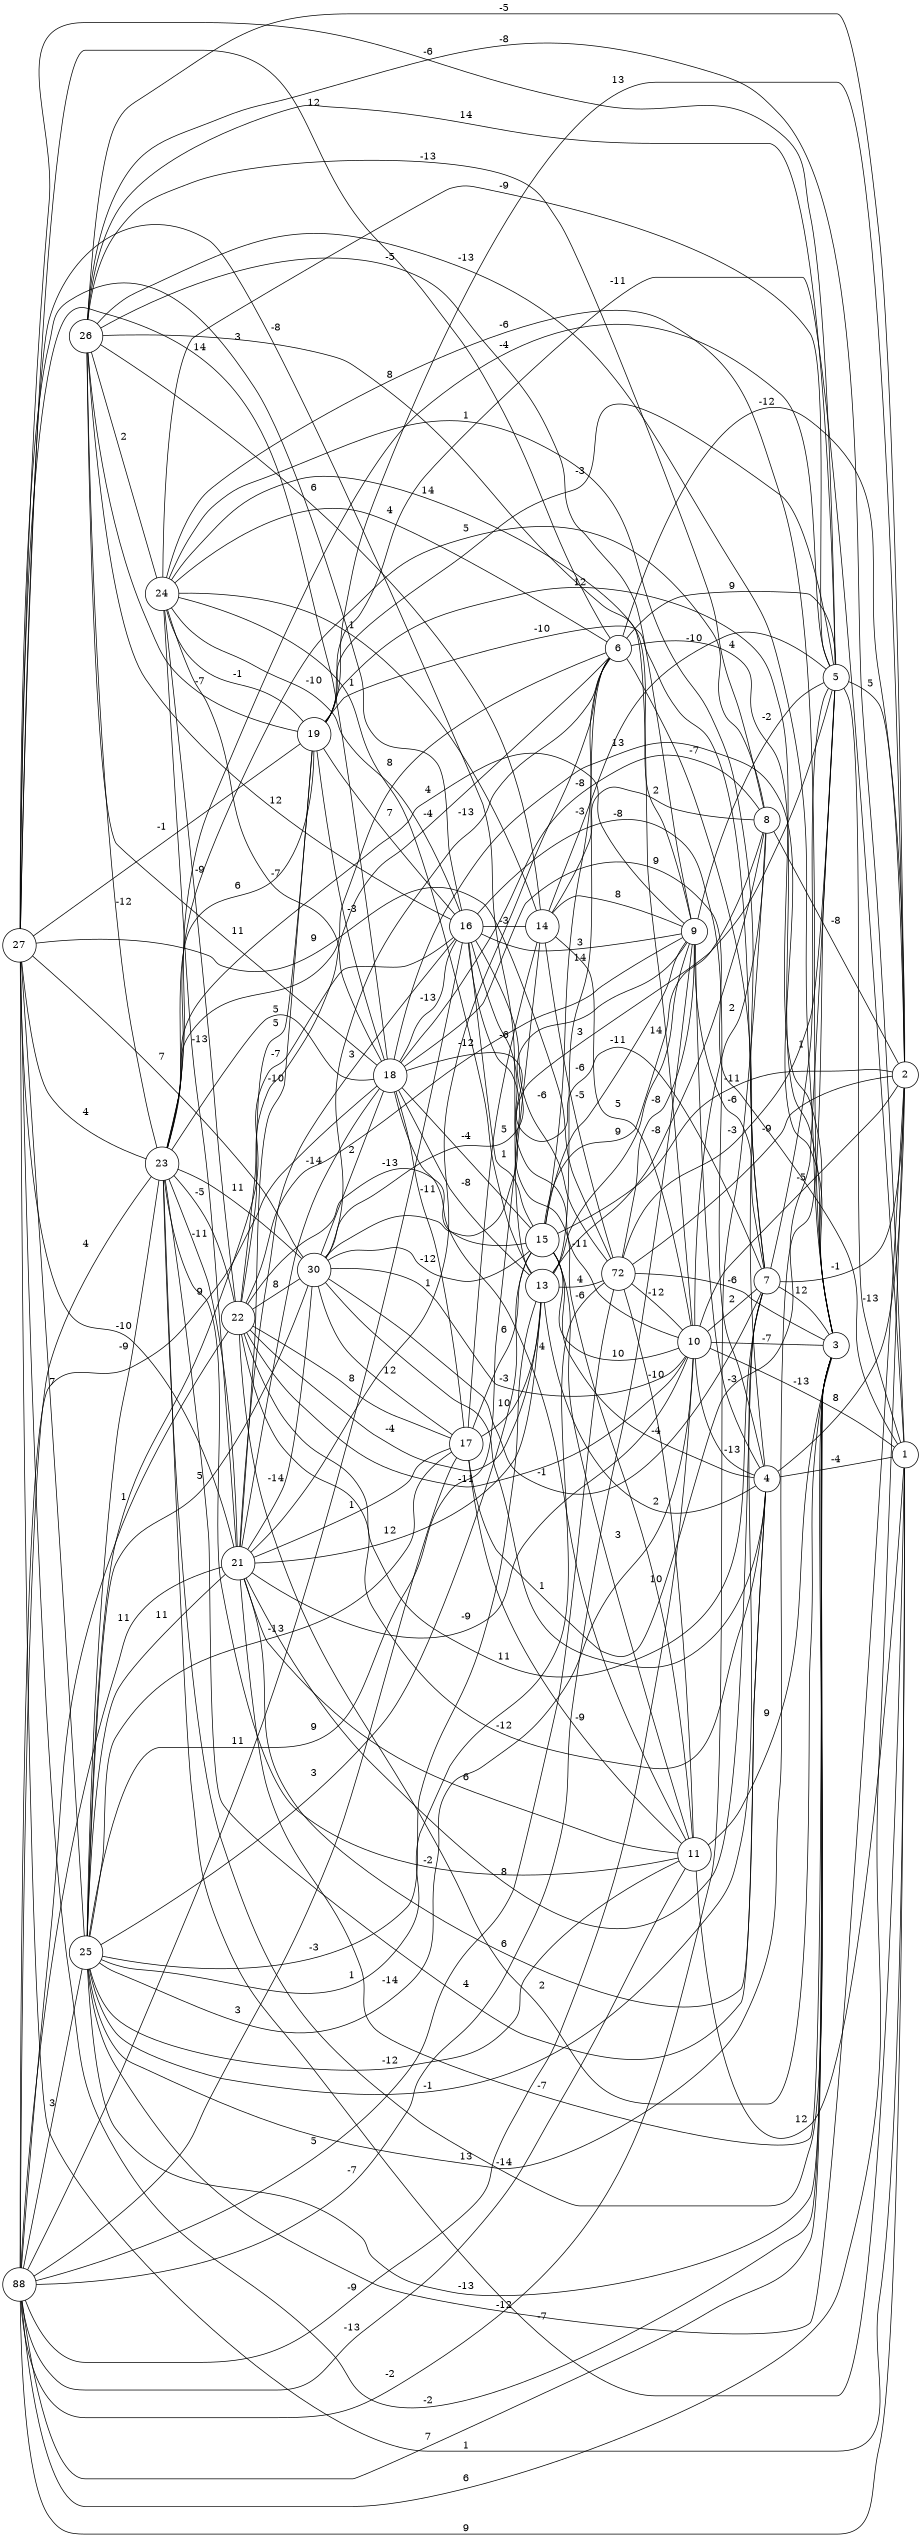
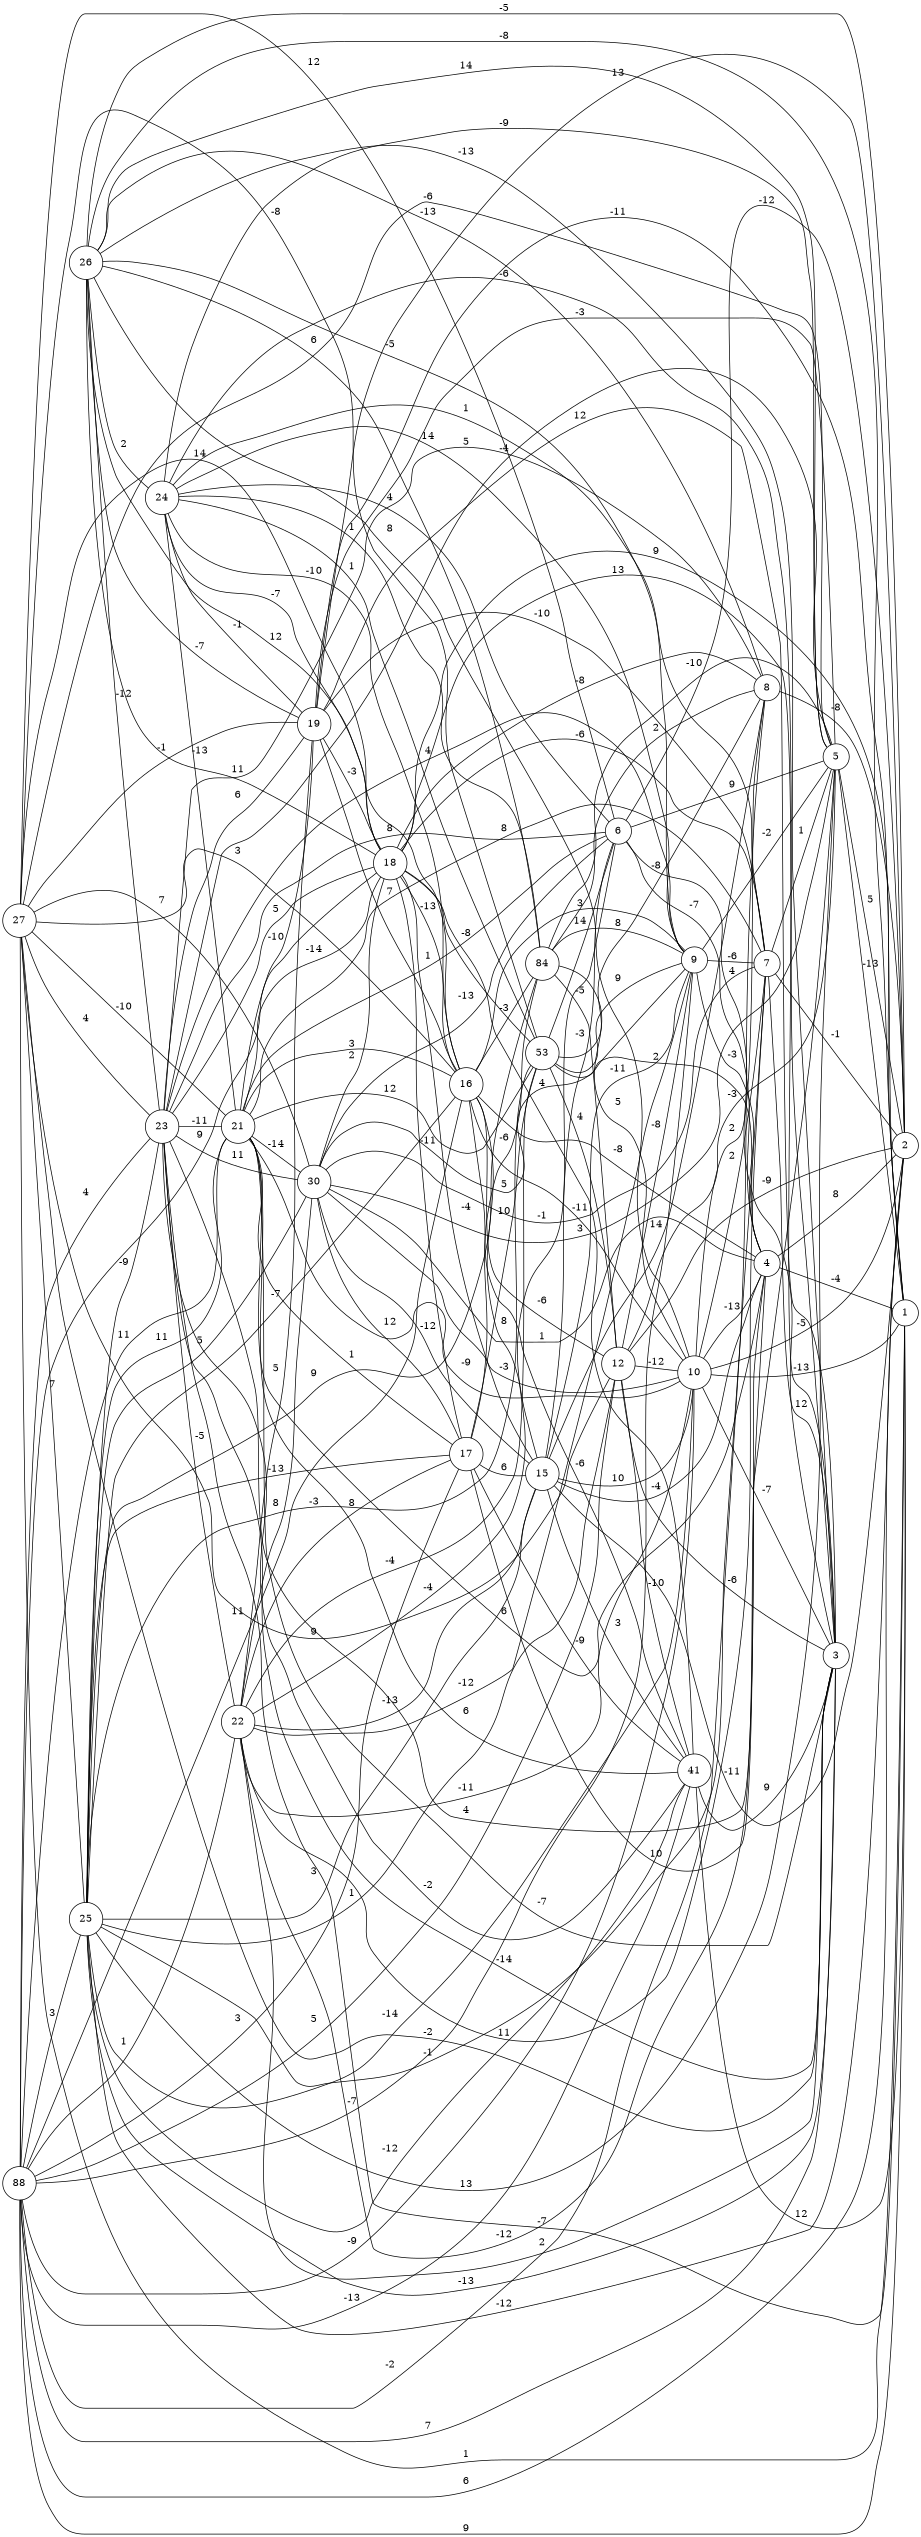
(542, 926) -> (542, 964)
(199, 939) -> none
(504, 1155) -> (504, 1321)
(618, 1274) -> (618, 1364)
(542, 1286) -> (542, 1053)
(694, 1854) -> (694, 1771)
